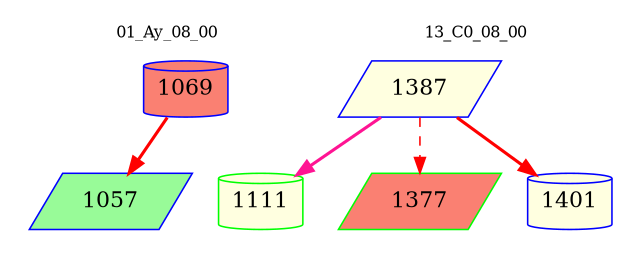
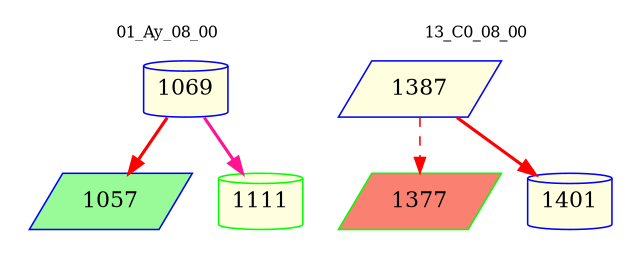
(186, 89) -> (186, 89)
(345, 142) -> (219, 139)
